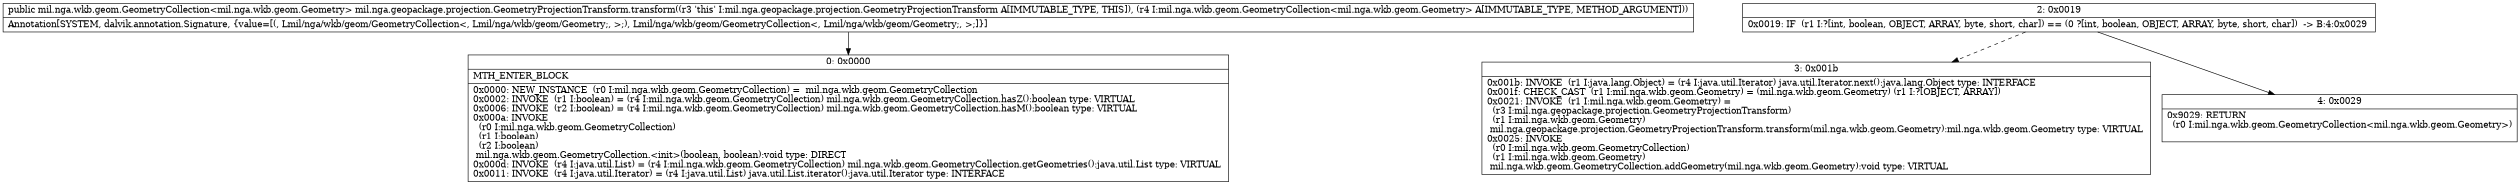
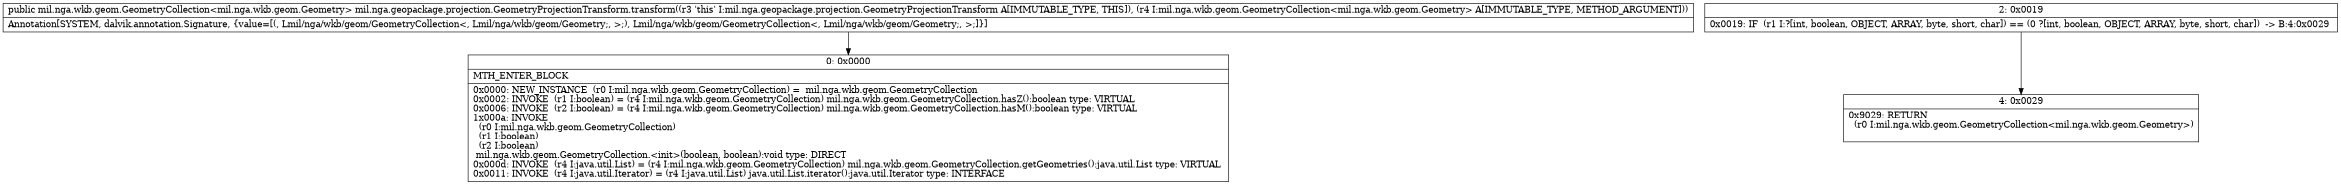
(513, 118) -> (513, 118)
(1816, 118) -> none
